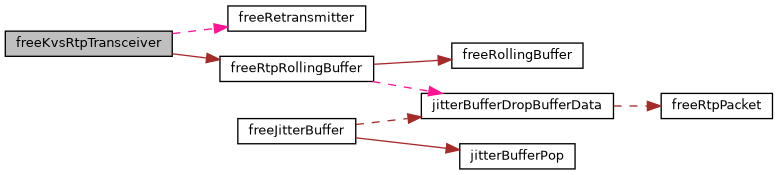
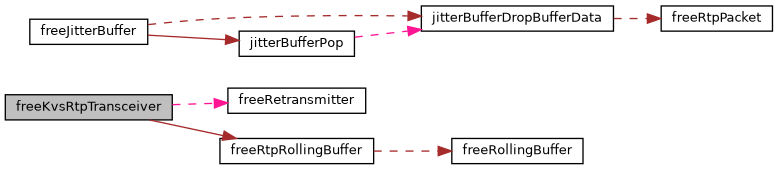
(406, 62) -> (406, 151)
(401, 86) -> (381, 34)
